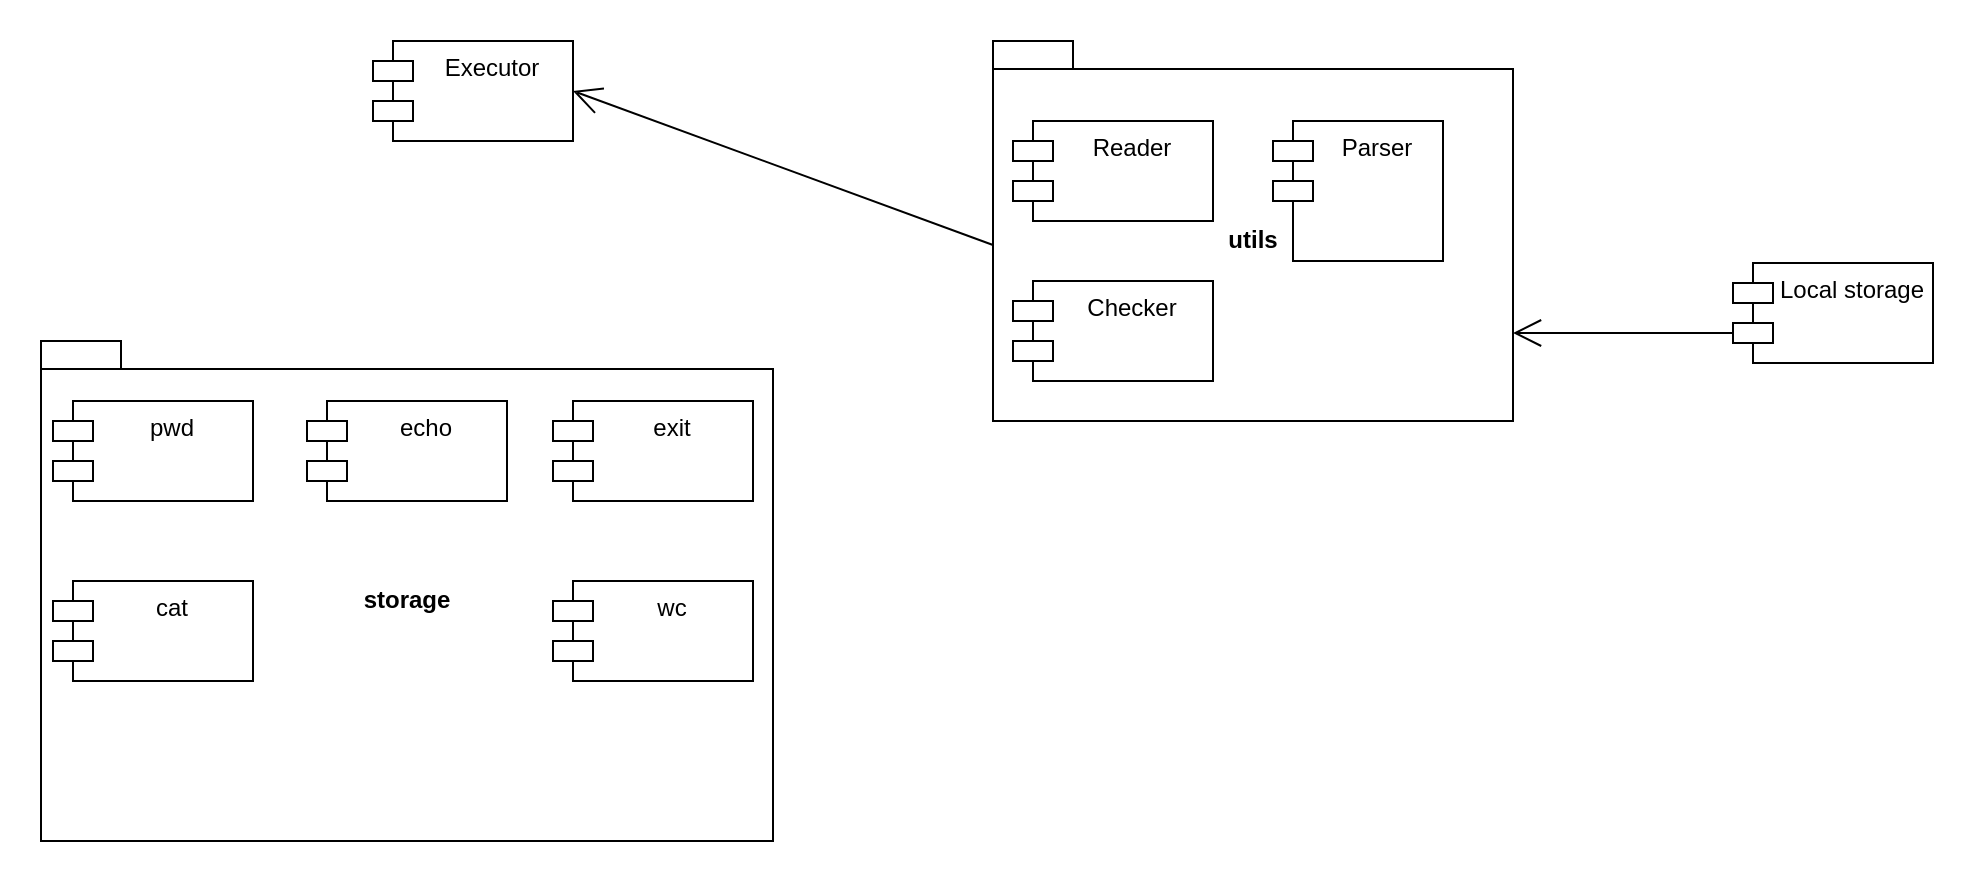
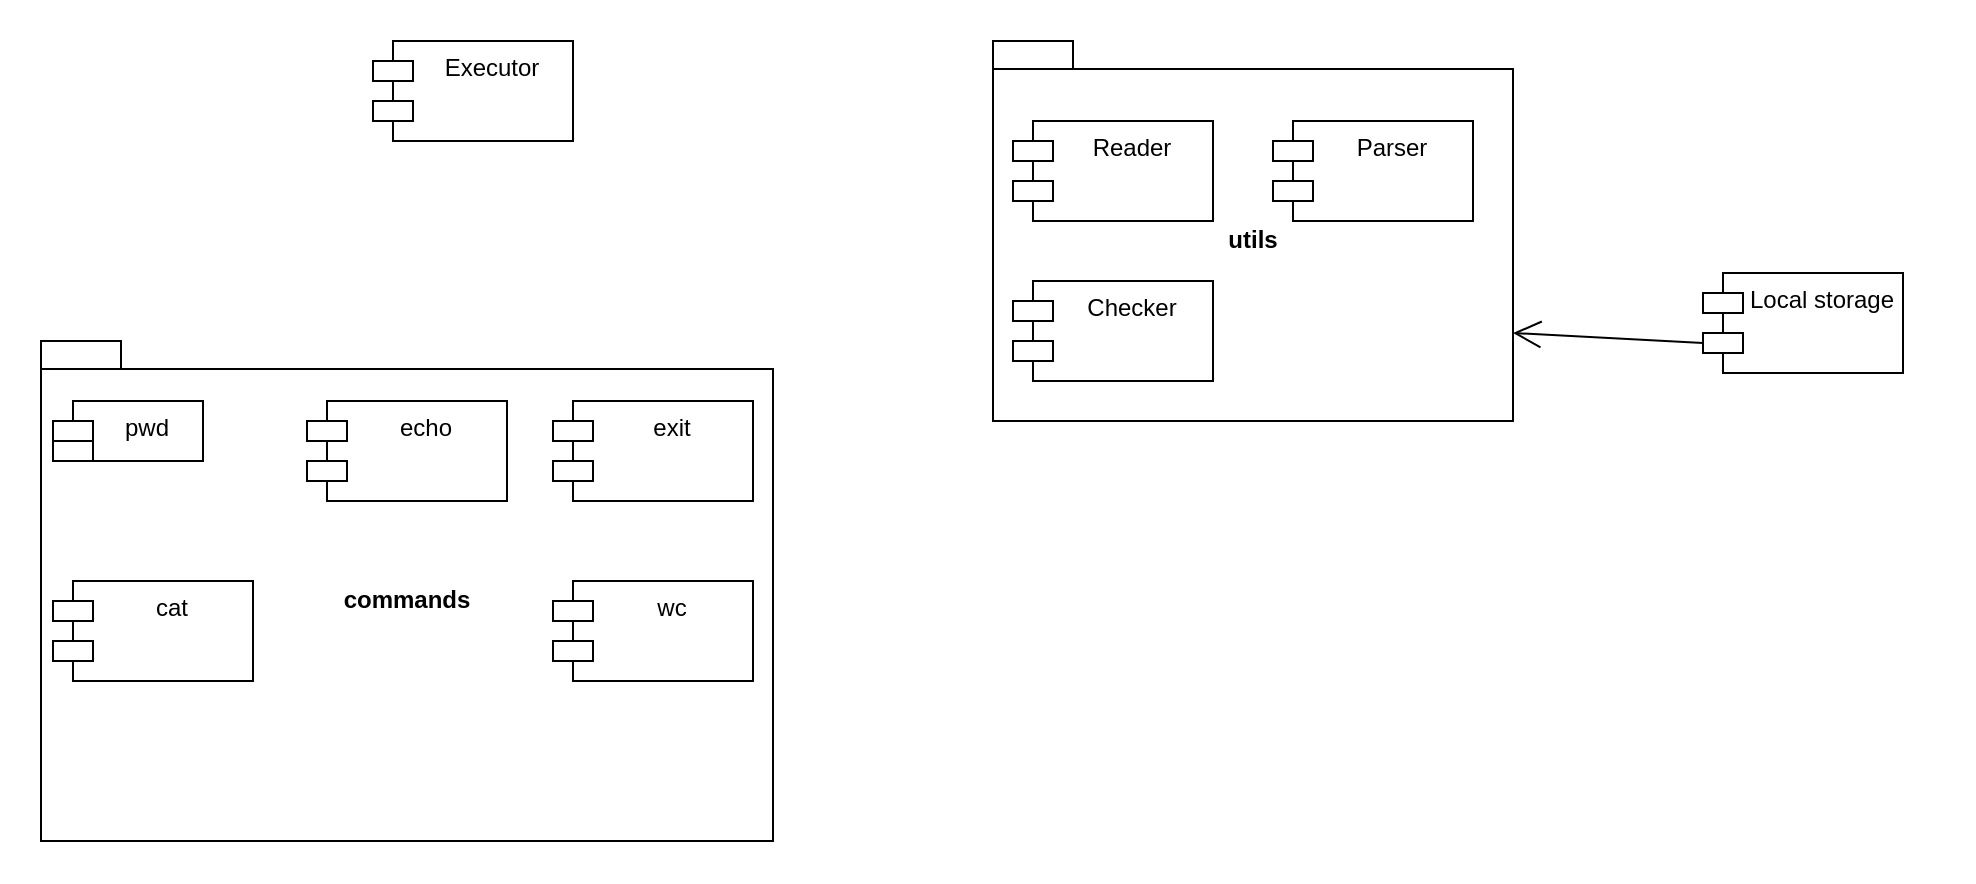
(785, 169) -> none
(1358, 191) -> (1373, 171)
(1833, 313) -> (1803, 323)
(153, 451) -> (128, 431)
(408, 601) -> (408, 601)
